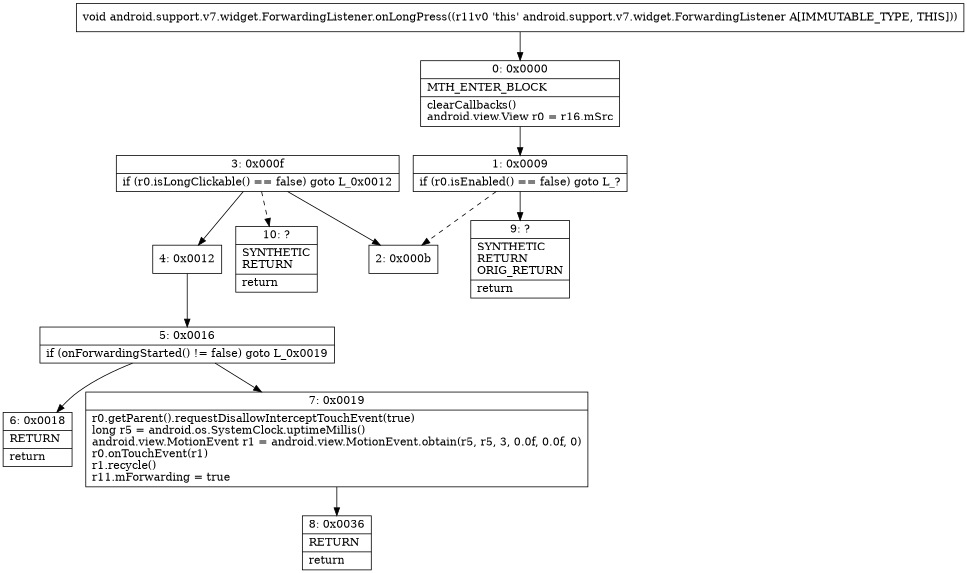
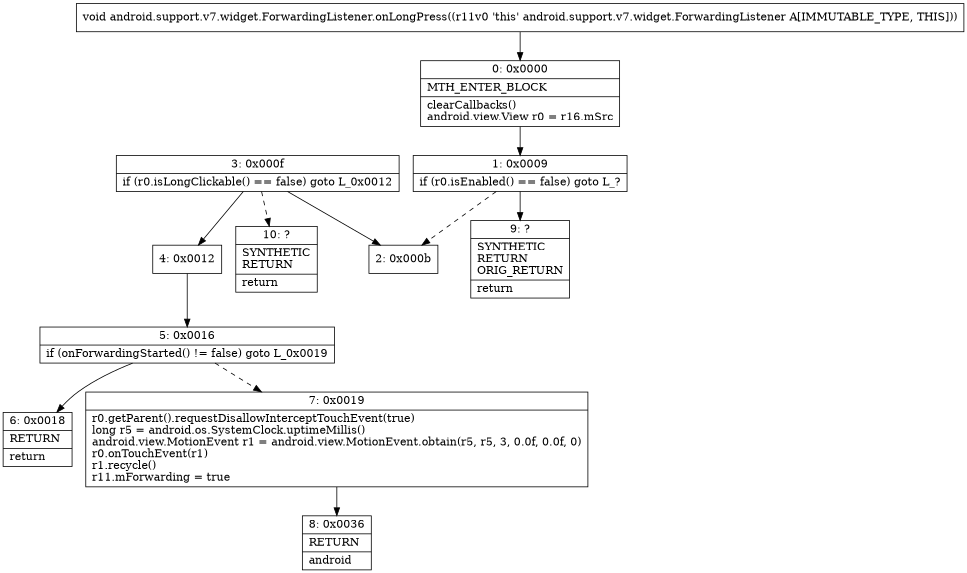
(235, 375) -> (235, 375)
(327, 560) -> (330, 560)
